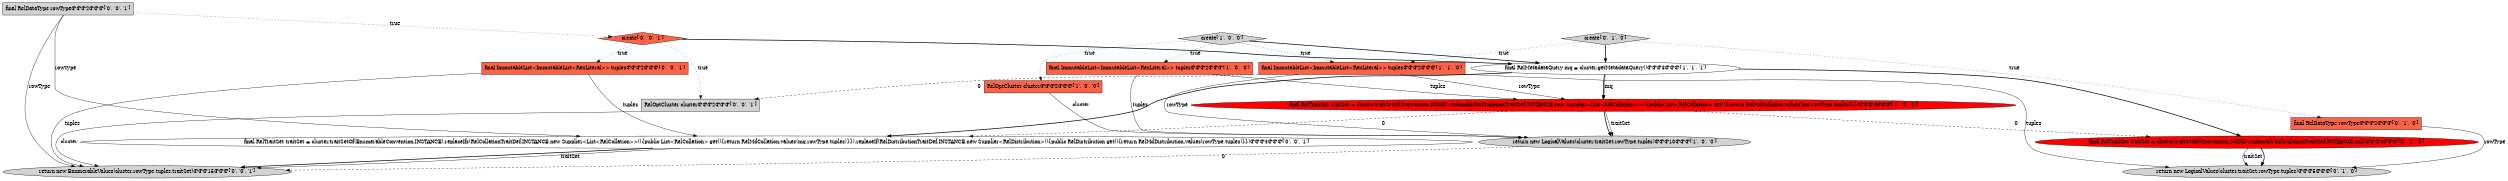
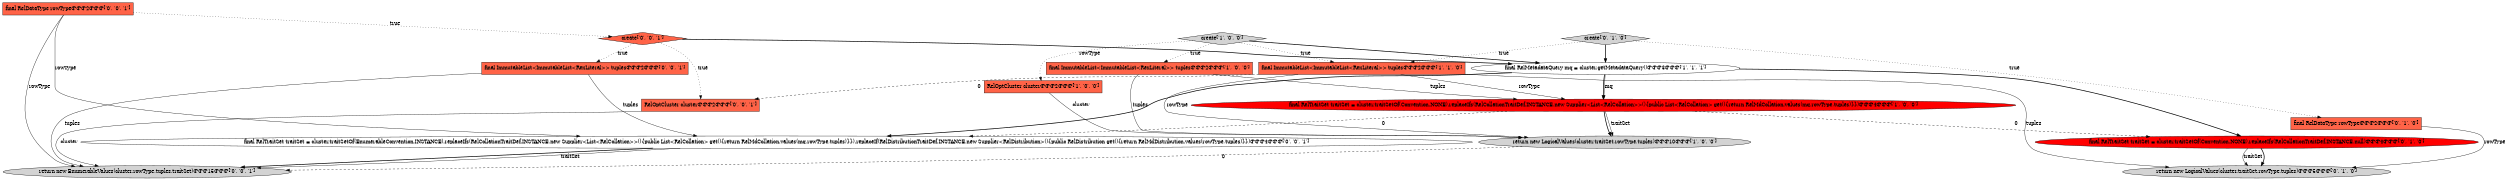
(68, 9) -> (68, 9)
(1090, 53) -> (1090, 53)
(700, 105) -> (700, 105)
